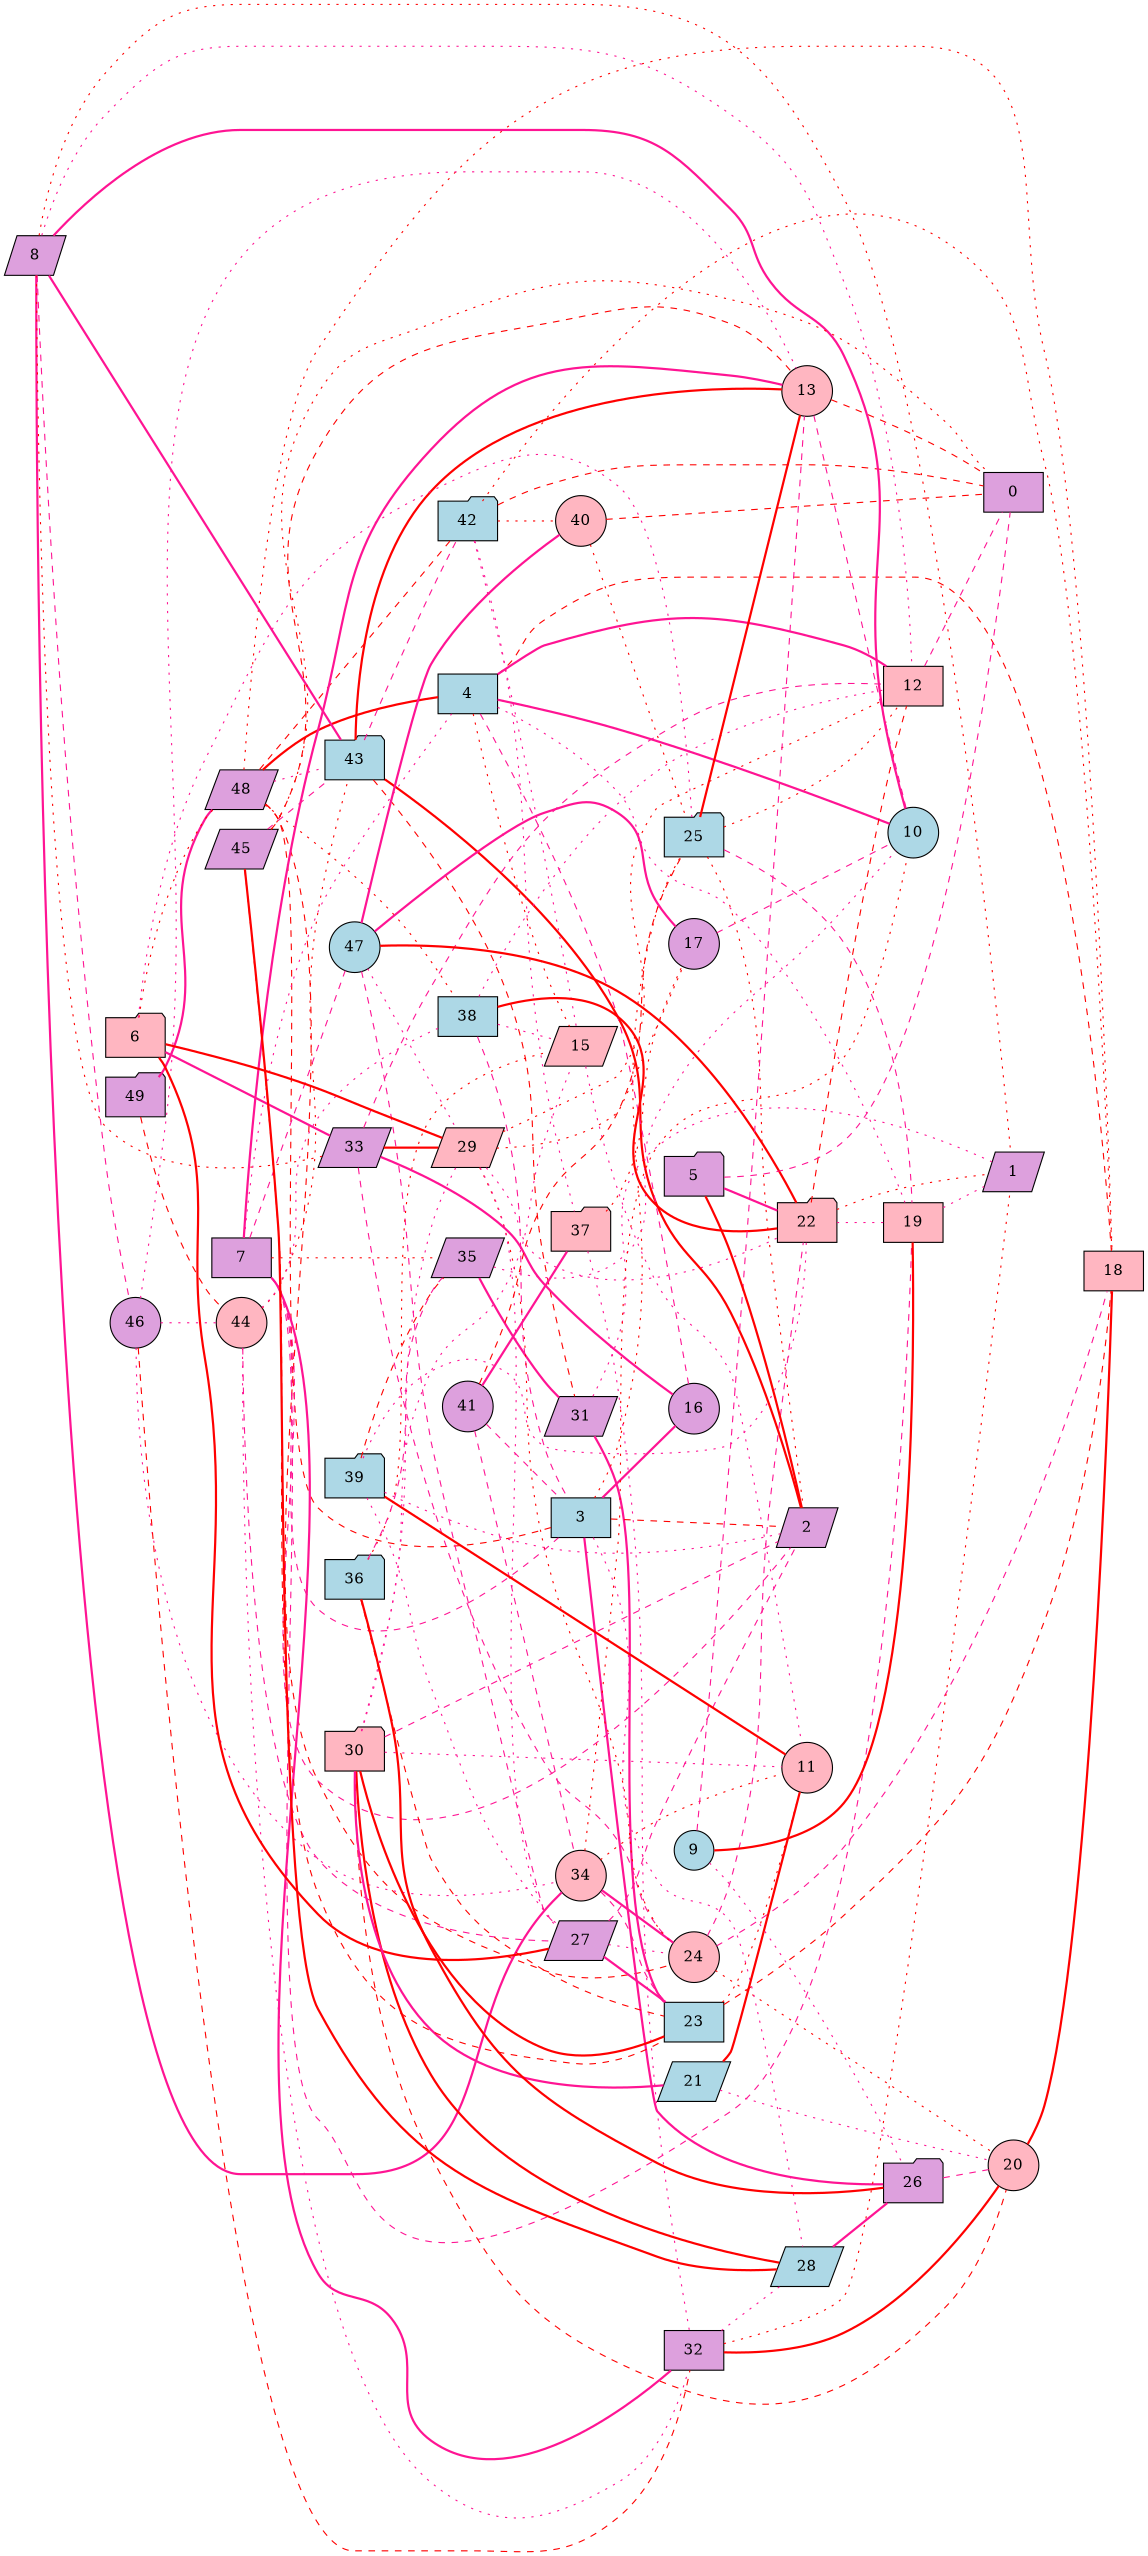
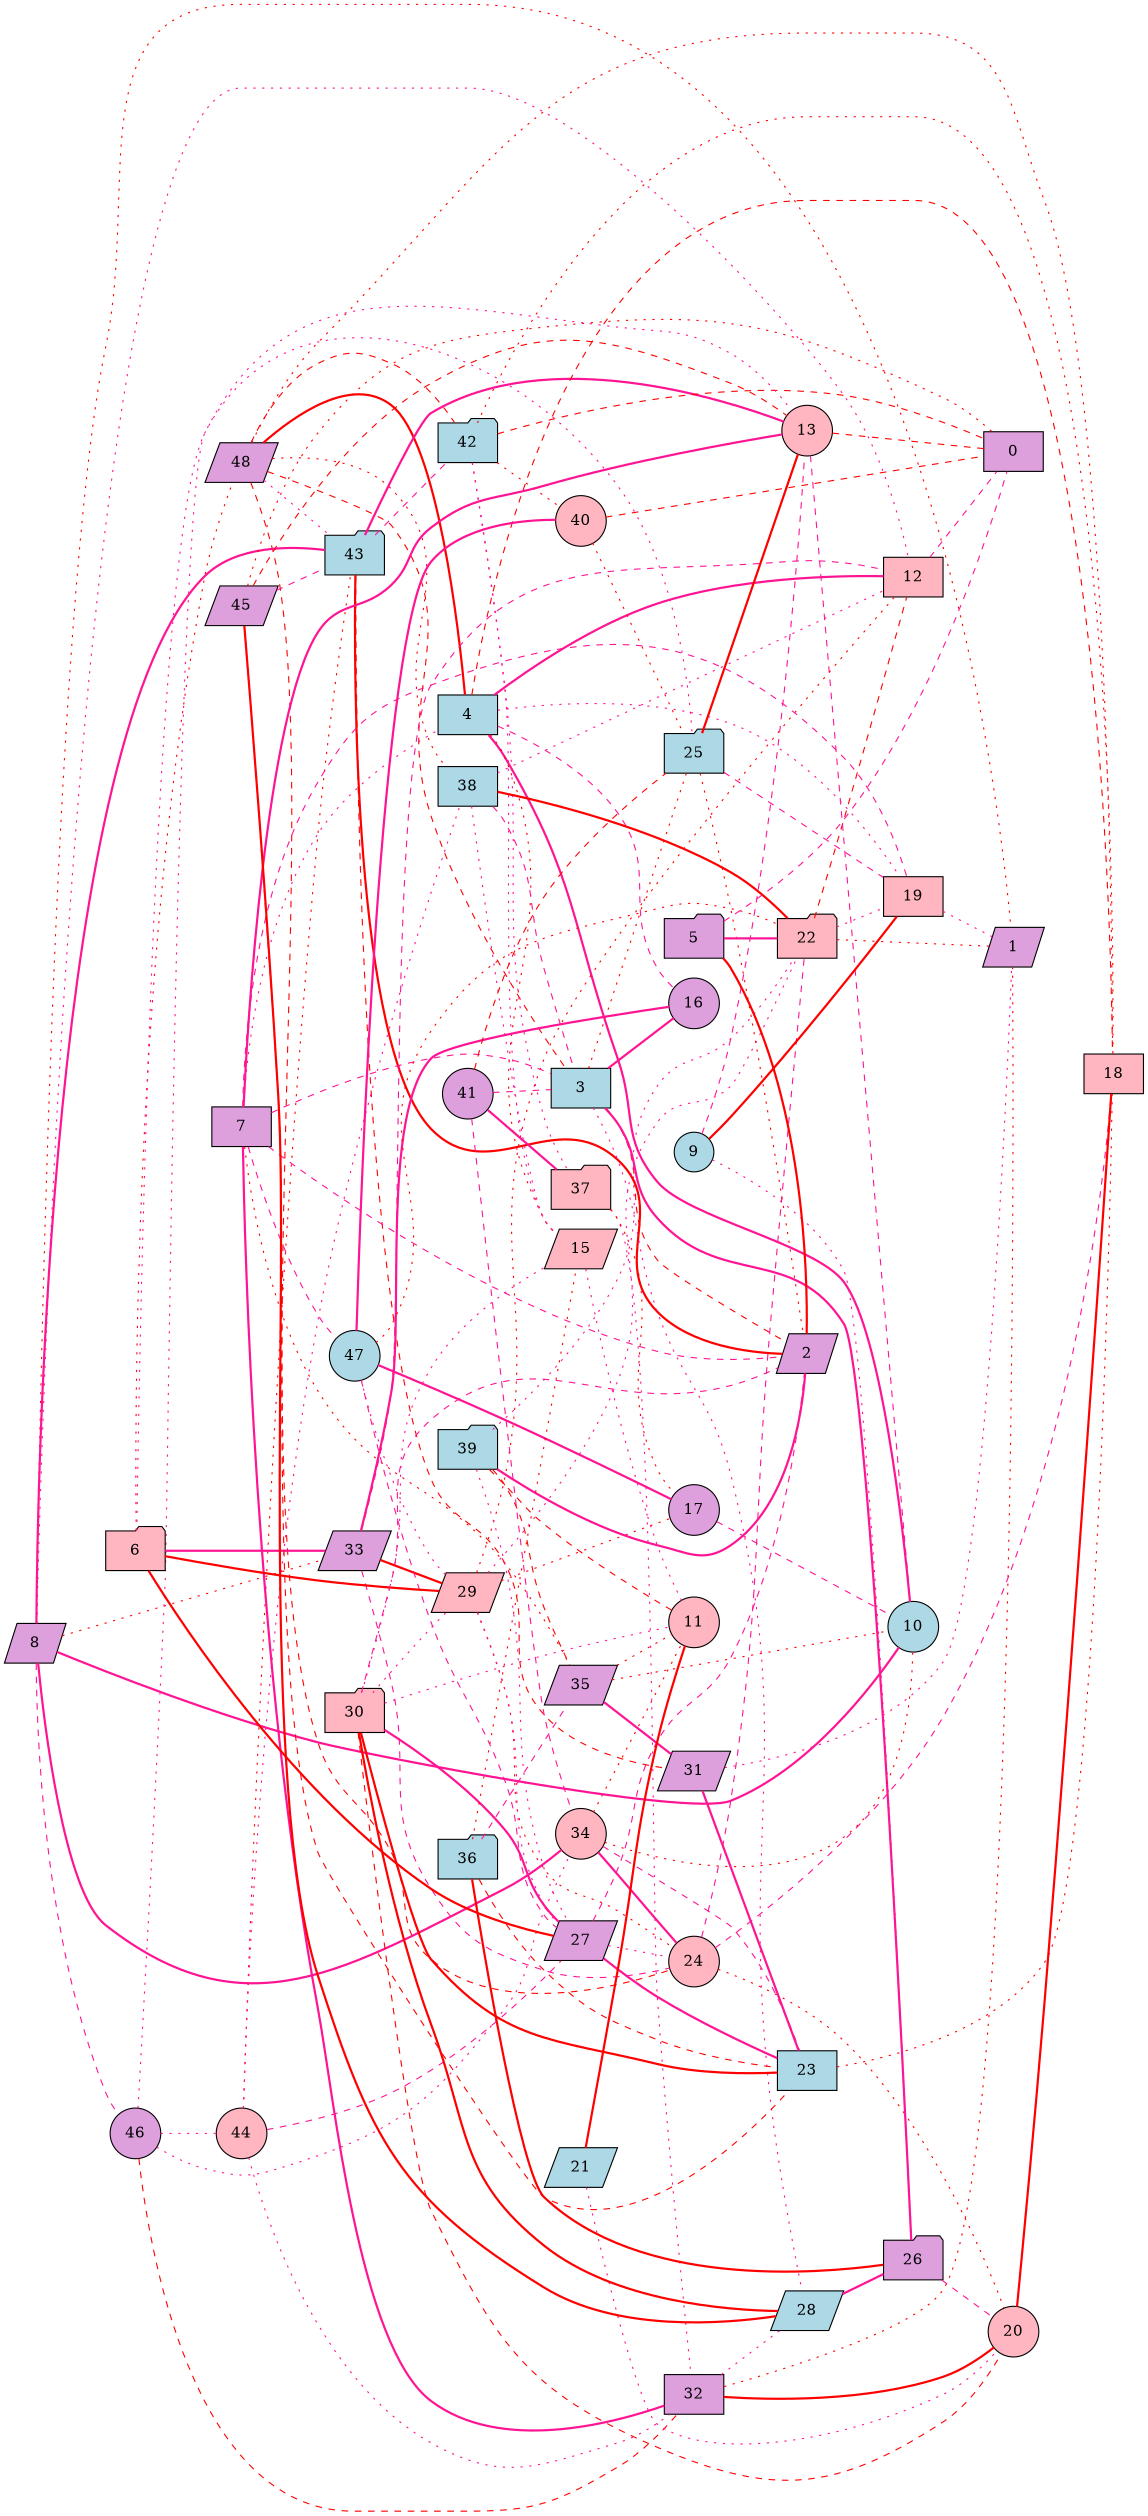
(473, 456) -> (538, 381)
(821, 780) -> none
(621, 994) -> (450, 1007)
(676, 1084) -> (771, 1652)
(135, 1097) -> none
(578, 1552) -> (702, 1555)
(585, 1626) -> (570, 1544)
(1012, 1701) -> (1090, 1649)
(754, 1943) -> (643, 1651)
(413, 2008) -> (488, 1812)
